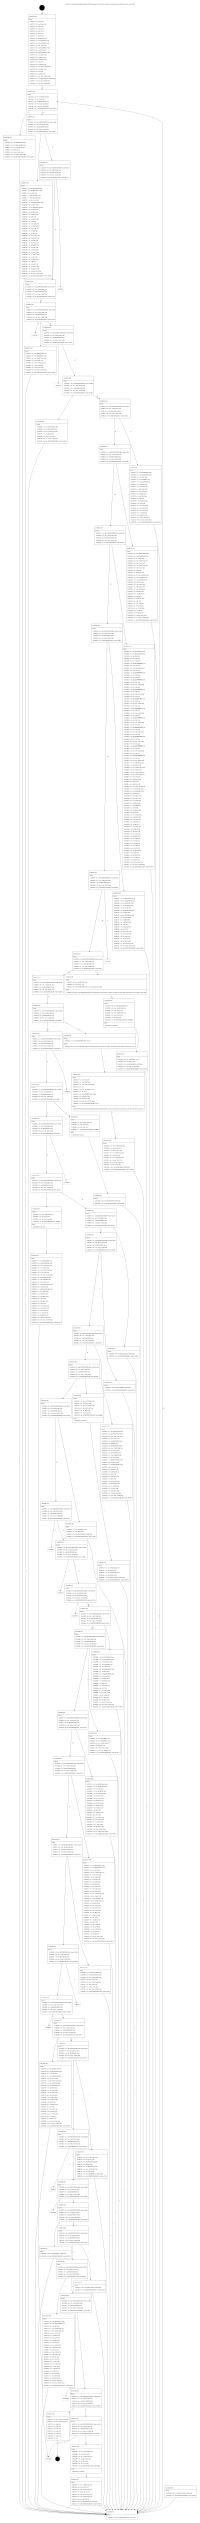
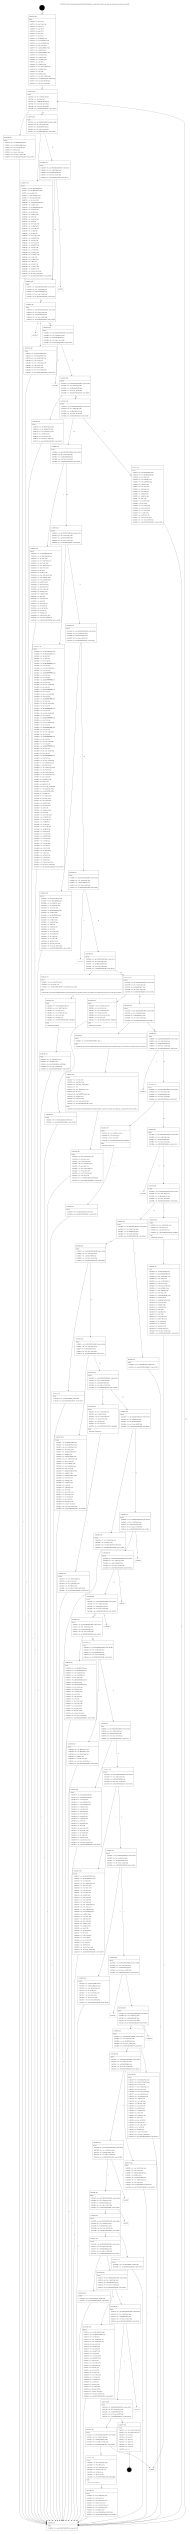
none -> (102, 1013)
